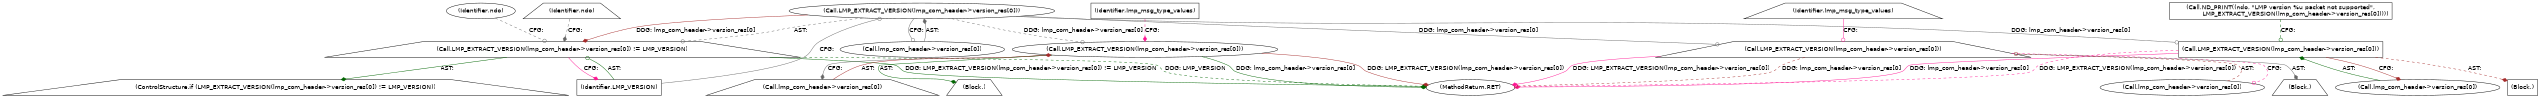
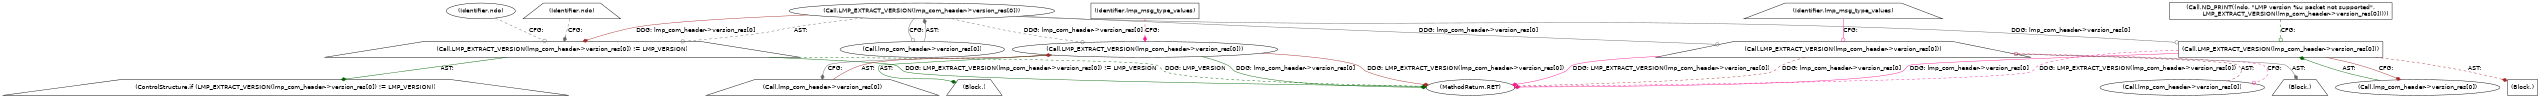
(619, 88) -> none
